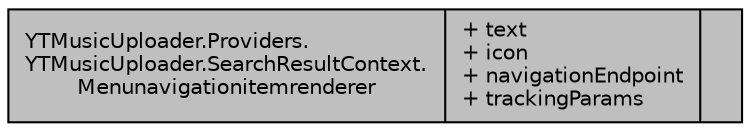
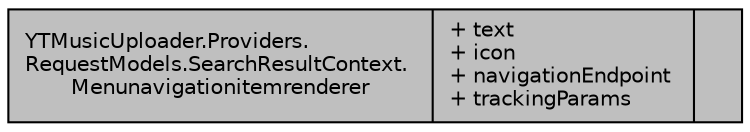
(227, 65) -> (217, 65)
